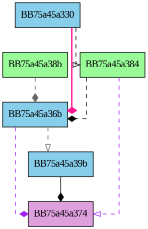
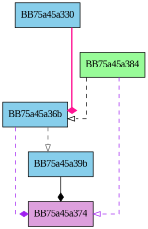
(76, 47) -> none
(35, 65) -> none
(87, 103) -> (87, 103)
